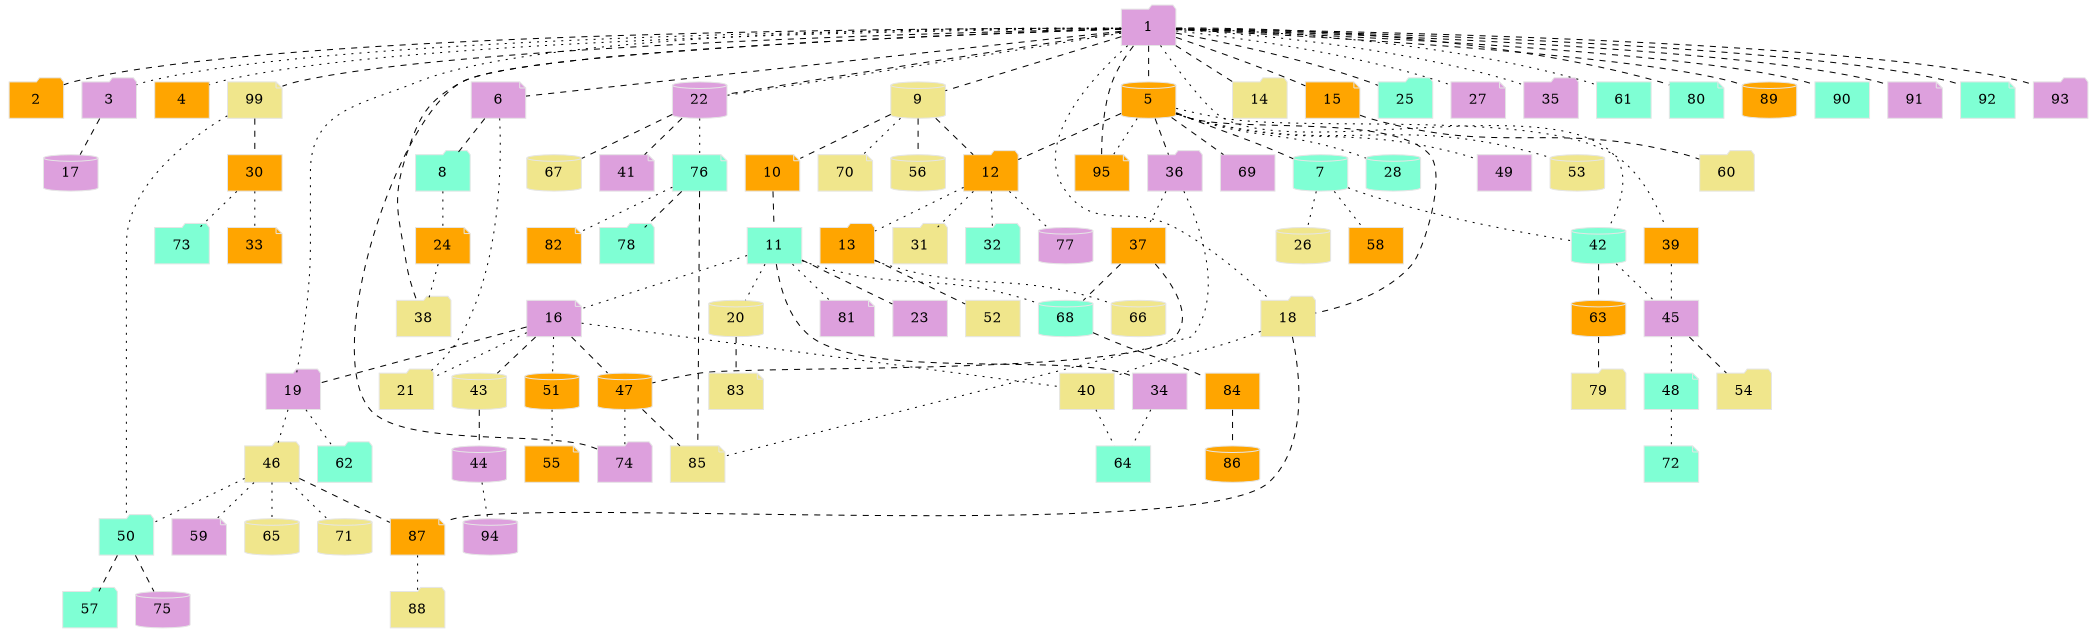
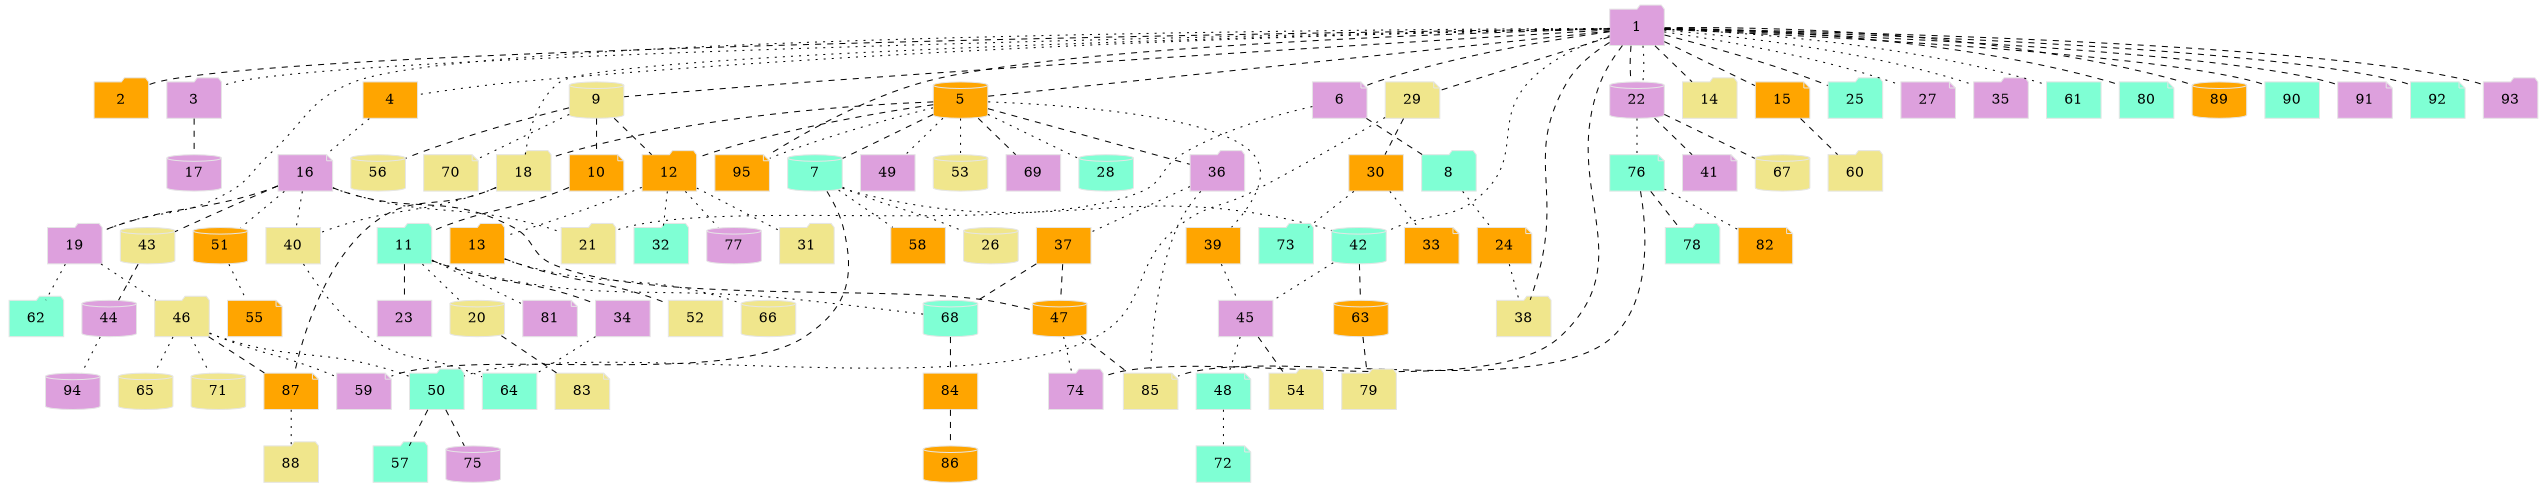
(255, 100) -> (1413, 100)
(775, 246) -> (404, 246)
(664, 282) -> (348, 137)
none -> (740, 357)
